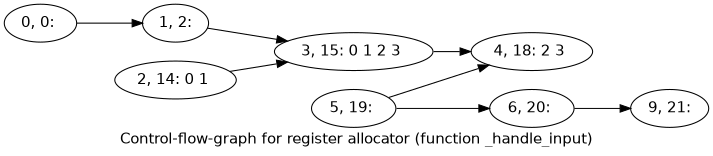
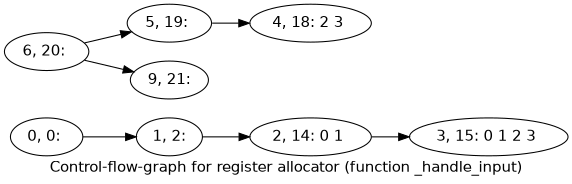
(242, 34) -> (221, 137)
(447, 52) -> none
(438, 108) -> (103, 39)
